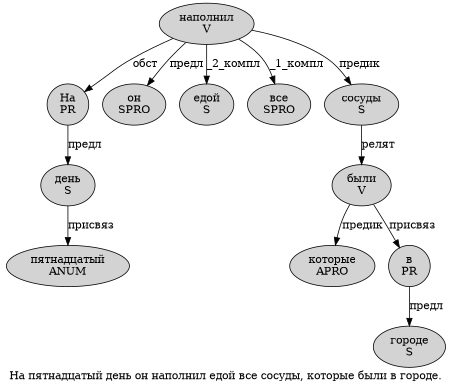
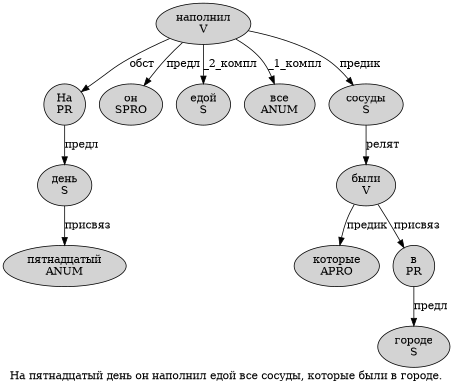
(279, 105) -> (280, 105)
